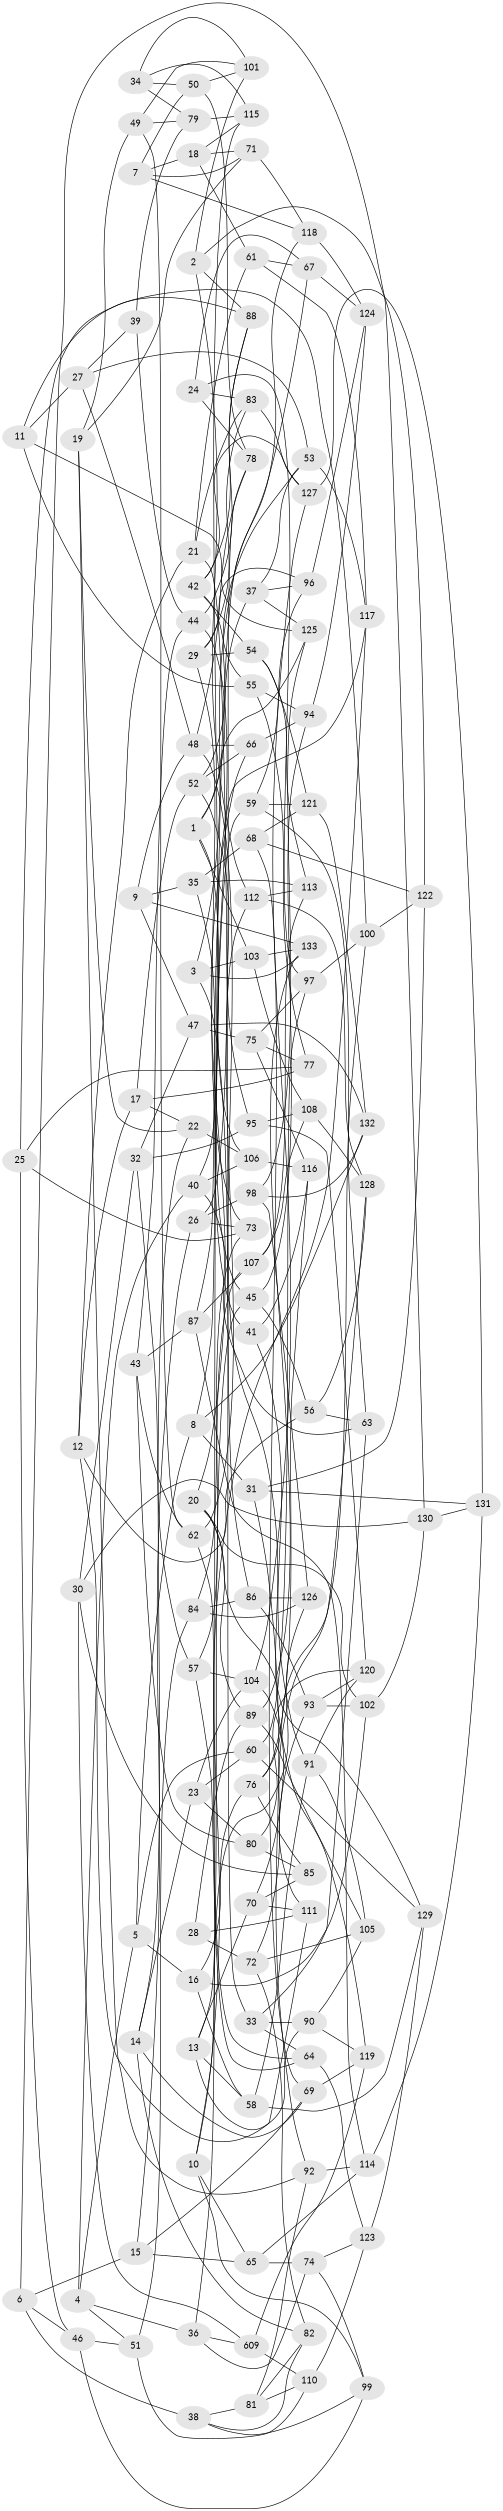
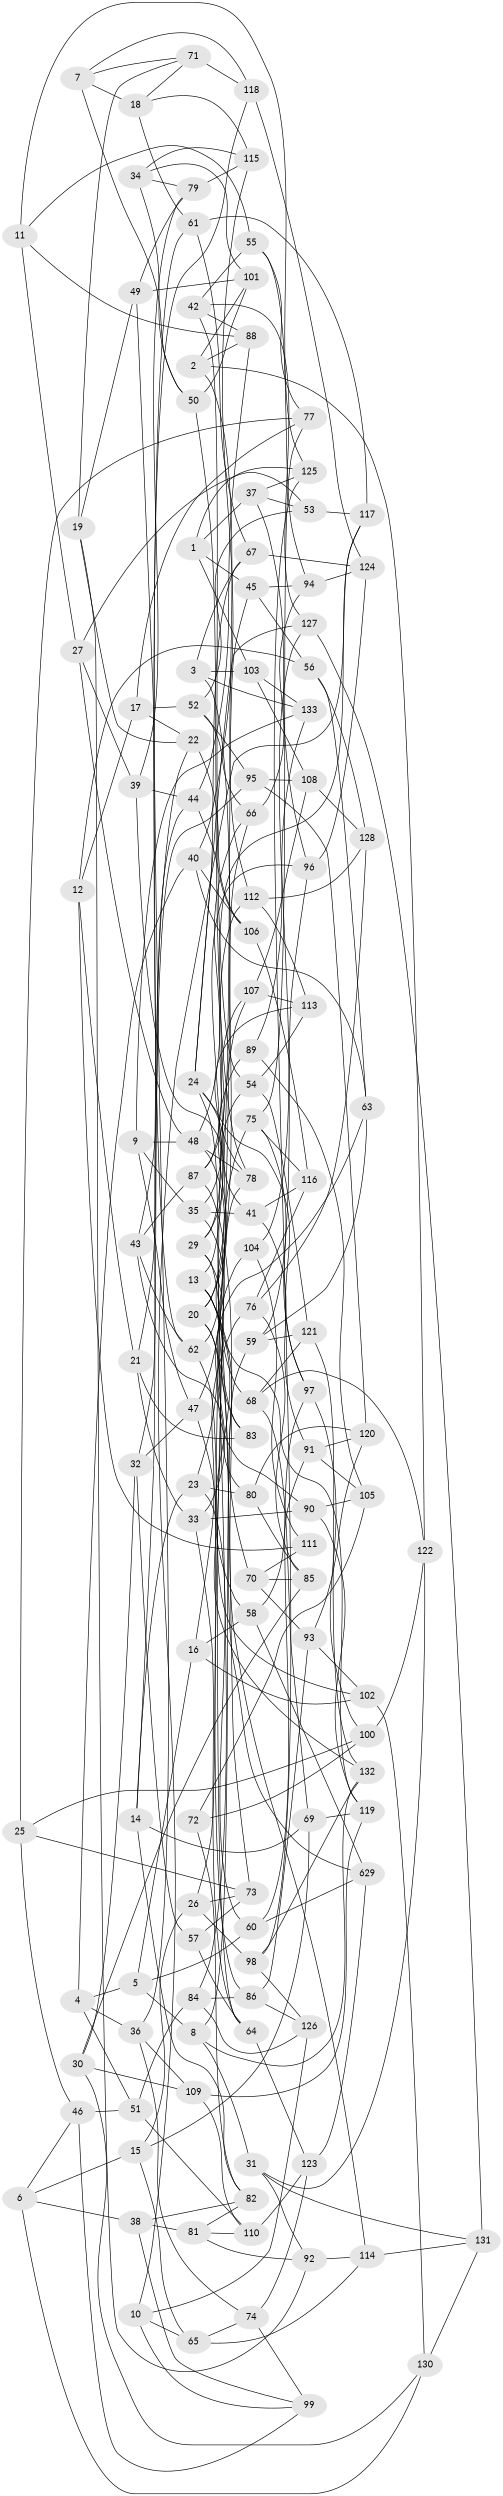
(280, 448) -> (215, 830)
none -> (150, 994)
(221, 1675) -> none
(425, 1916) -> (367, 1874)
(194, 1934) -> none
(251, 2346) -> (194, 2093)
